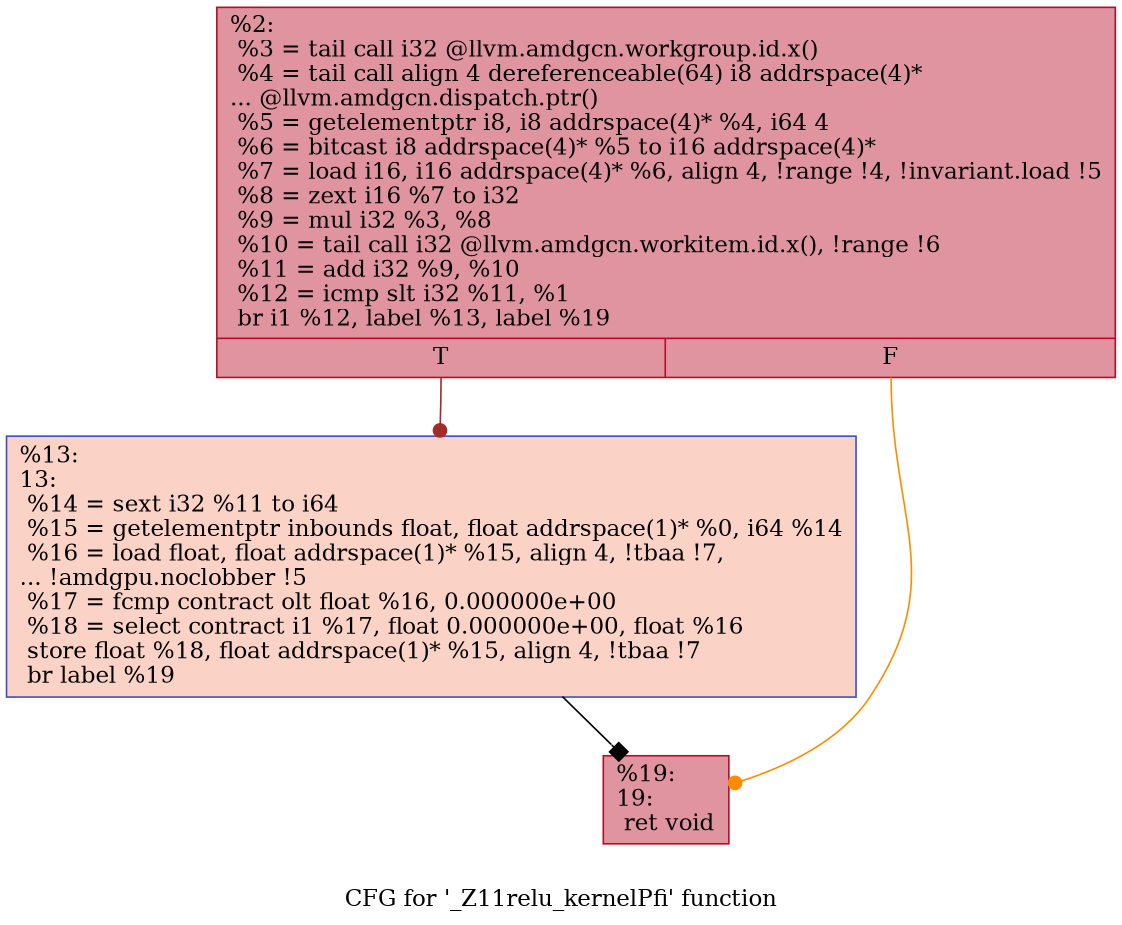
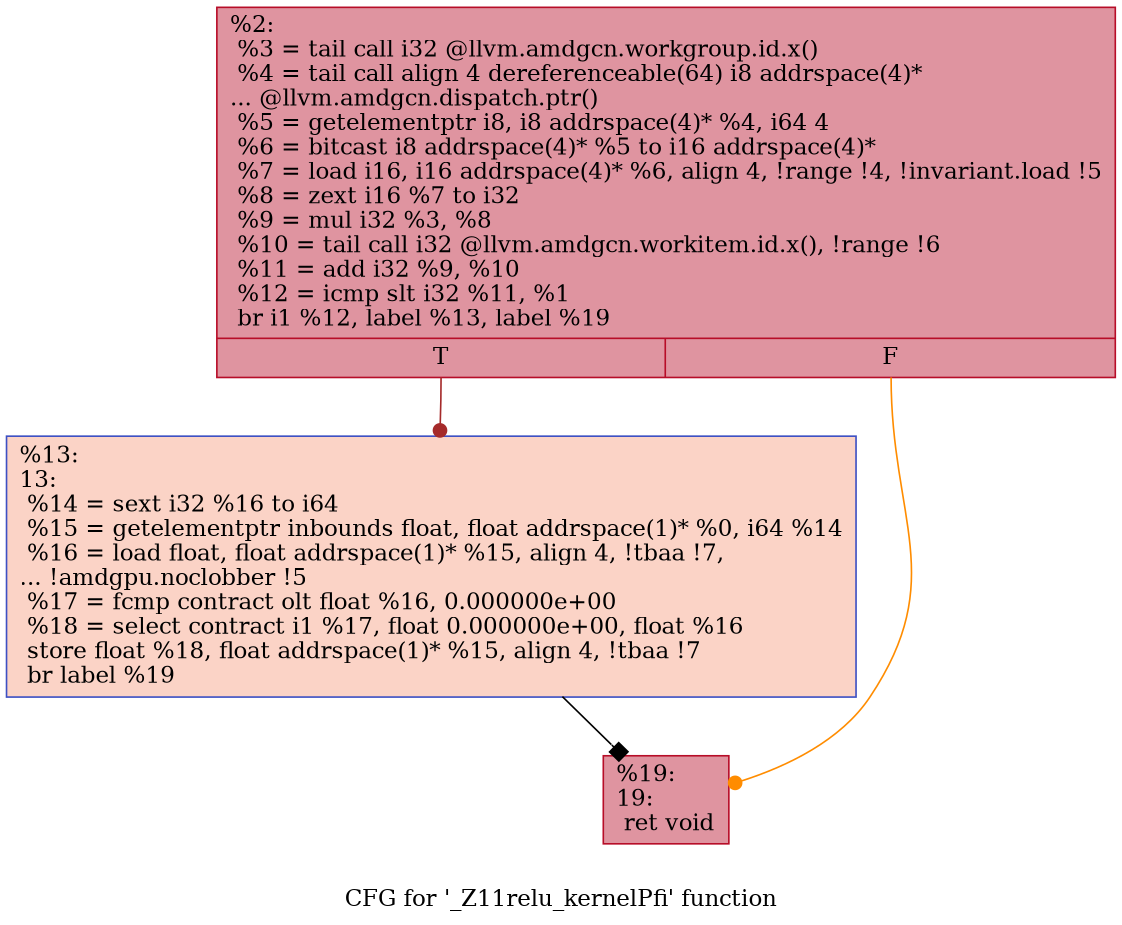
(179, 505) -> (179, 505)
